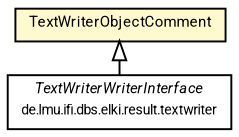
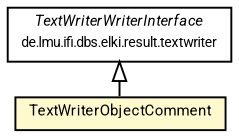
(120, 68) -> (120, 89)
